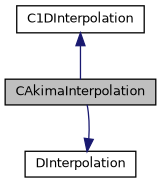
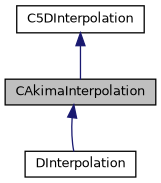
(80, 19) -> (80, 19)
(89, 122) -> (72, 135)
